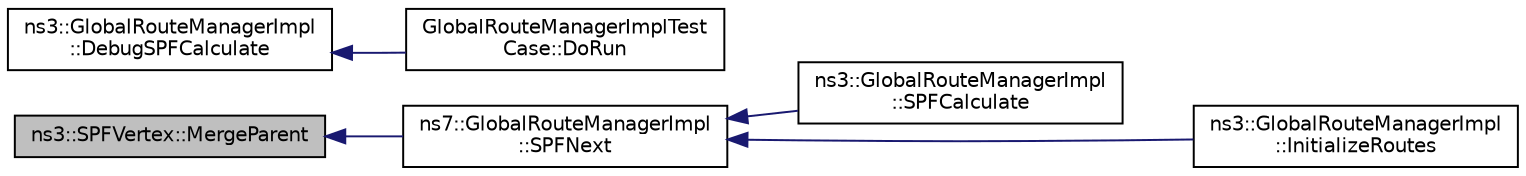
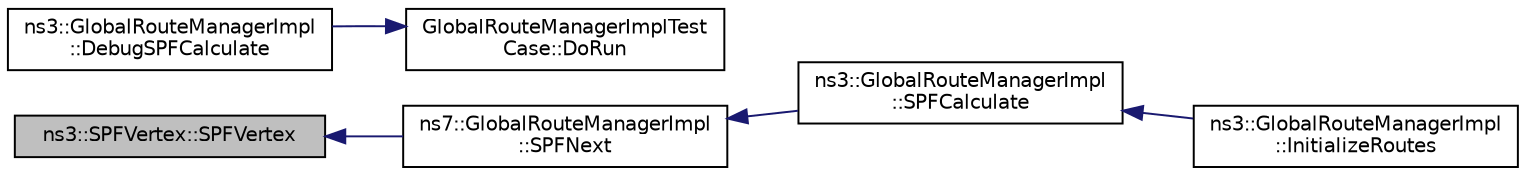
(379, 53) -> (359, 26)
(170, 136) -> (170, 136)
(971, 141) -> (1168, 116)
